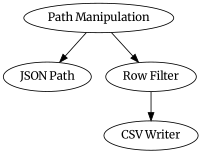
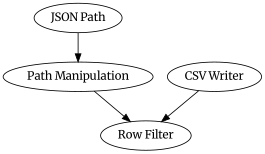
(76, 44) -> (78, 43)
(151, 102) -> (183, 104)
